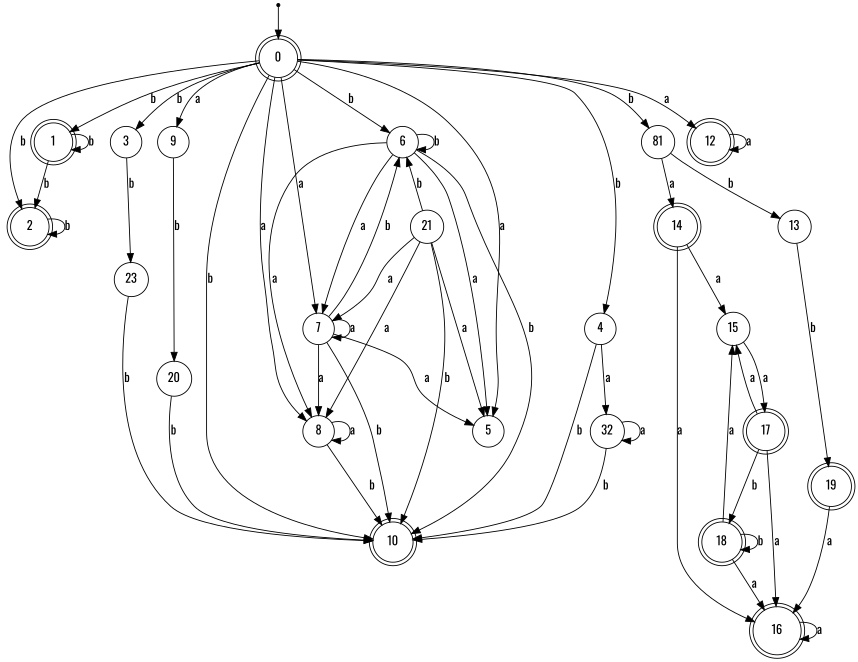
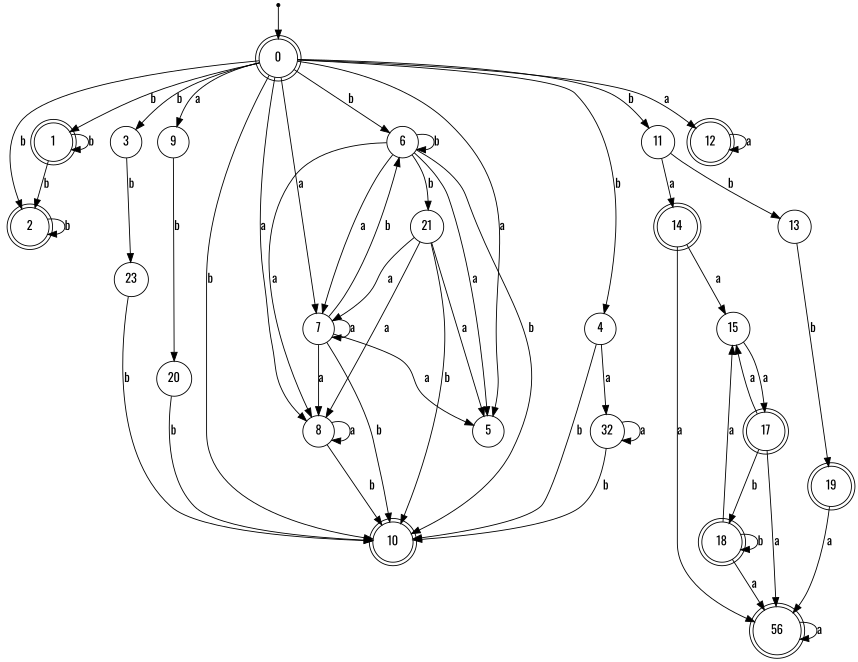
(658, 142) -> (658, 142)
(416, 188) -> (424, 177)
(777, 631) -> (777, 631)
